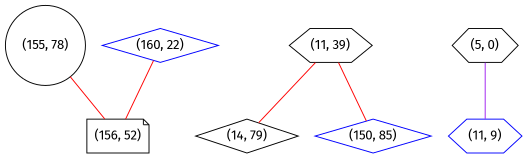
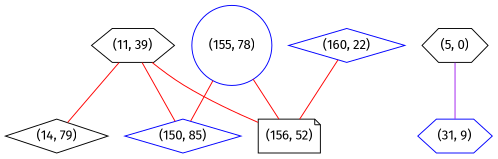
(45, 45) -> (232, 45)
none -> (198, 93)
none -> (201, 102)
(485, 136) -> (455, 136)
